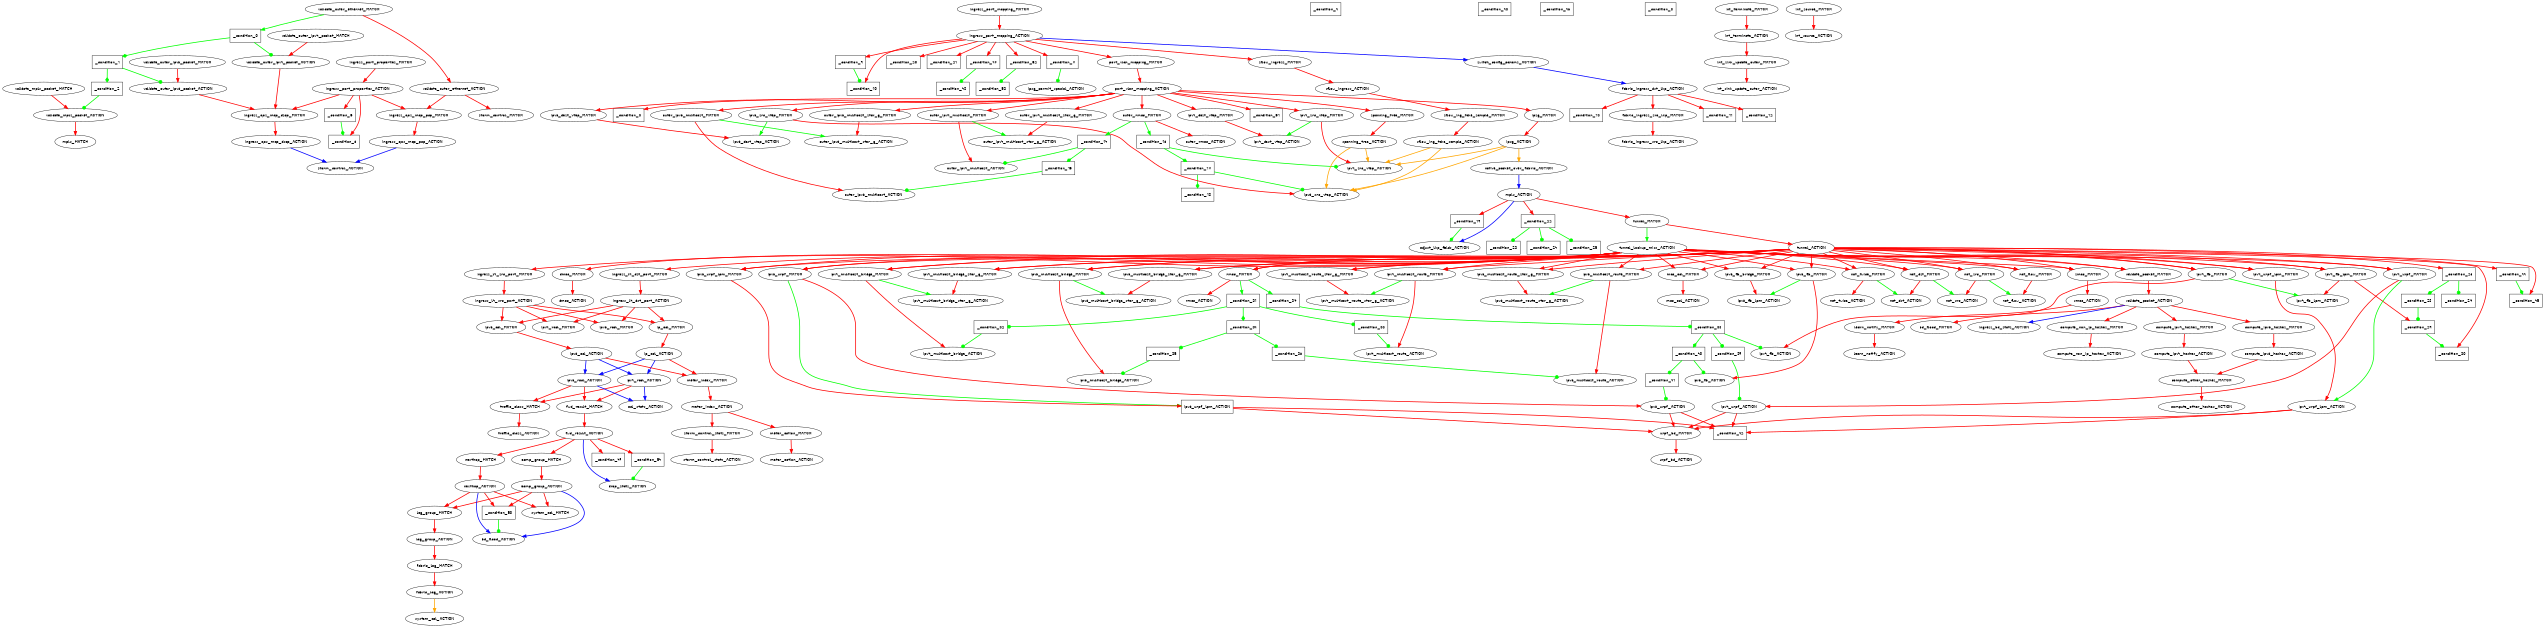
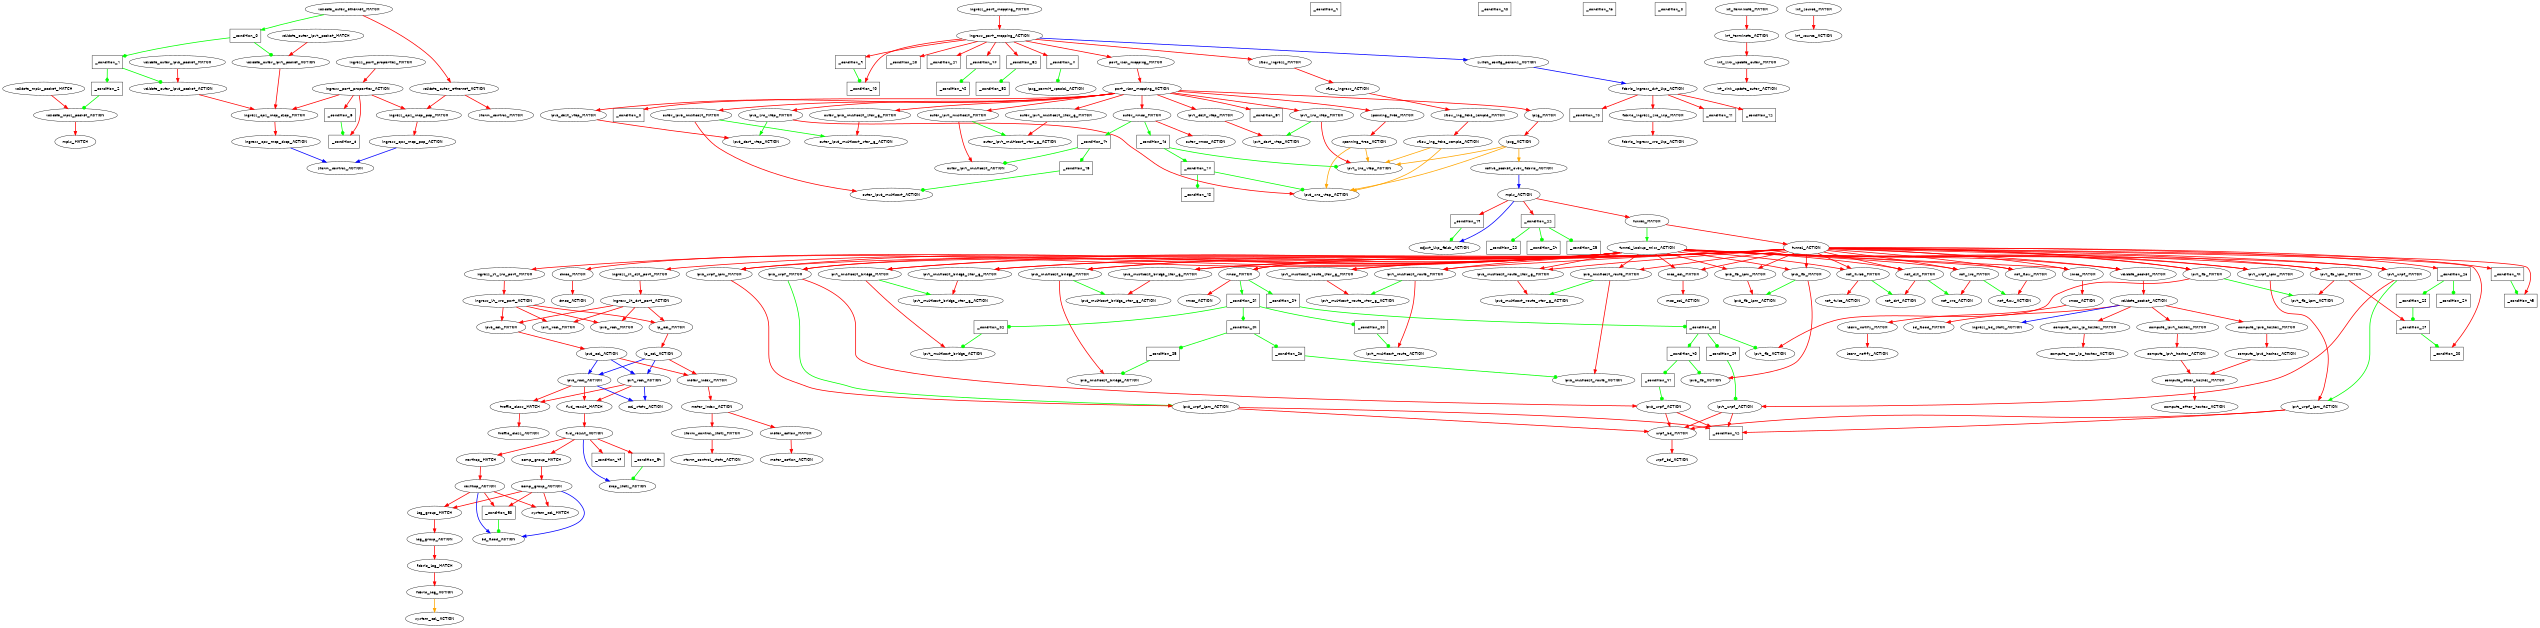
(1748, 274) -> (1745, 274)
(1207, 407) -> (1206, 407)
